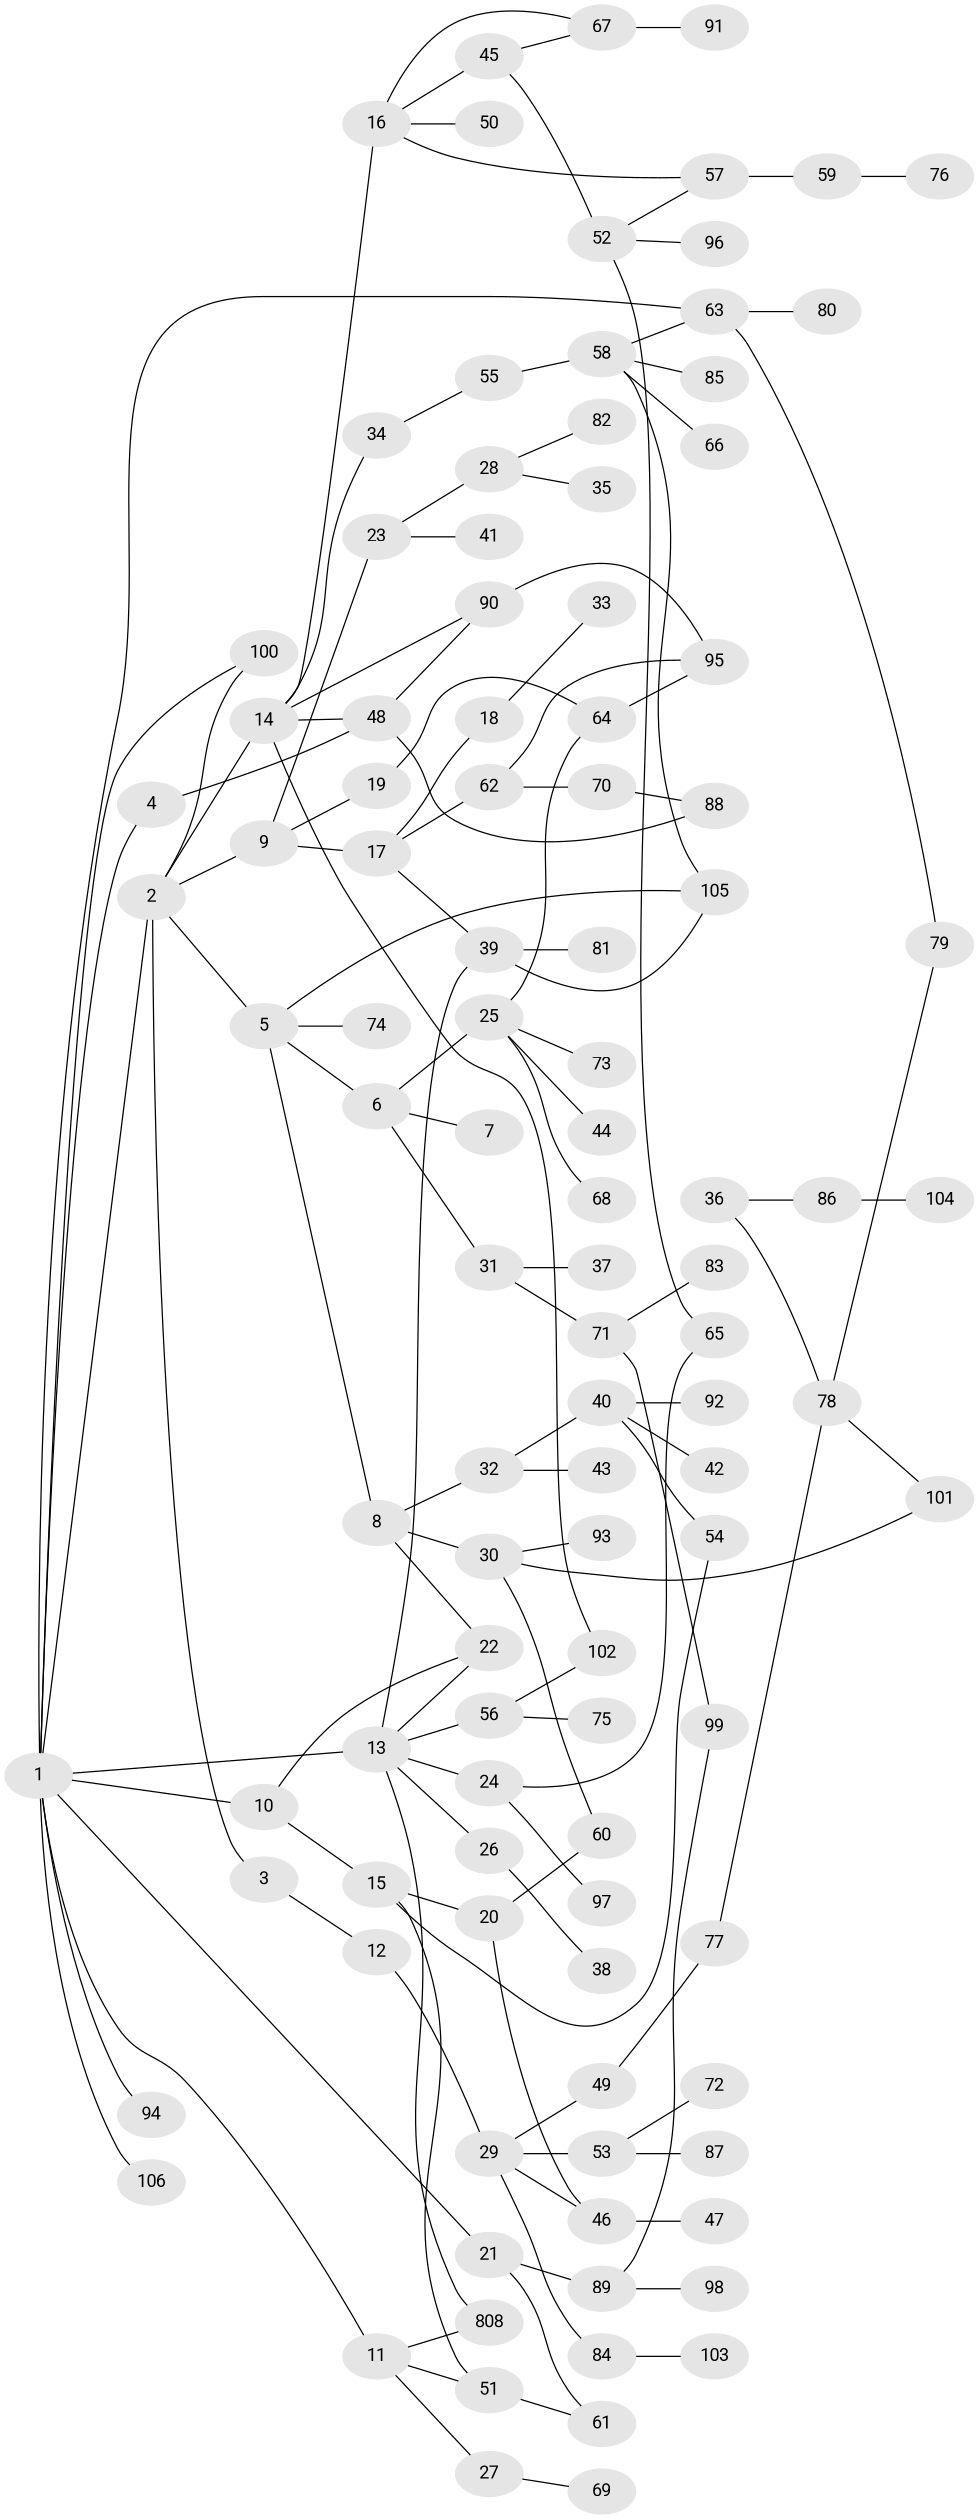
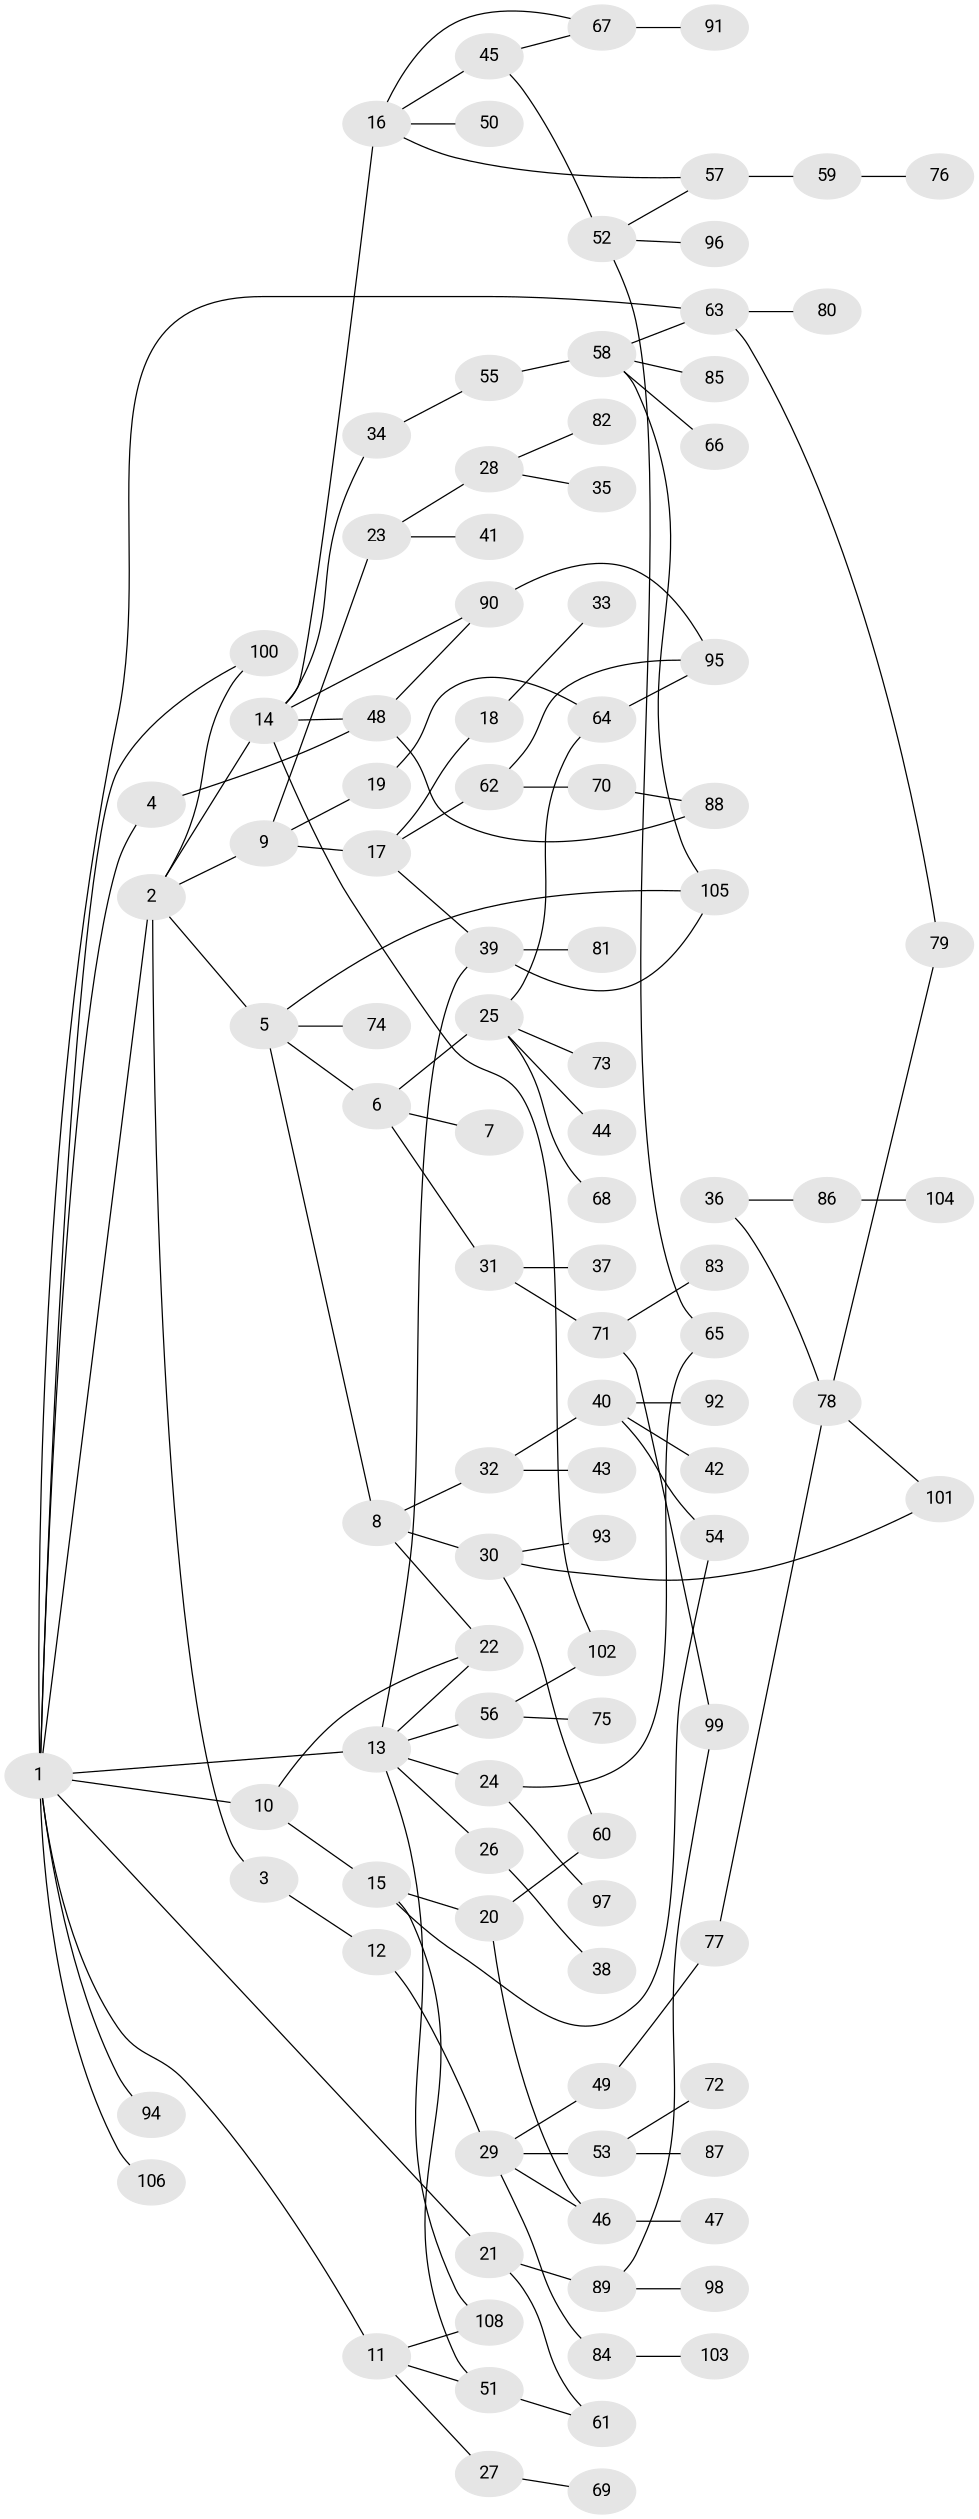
(489, 2323) -> (489, 2323)
